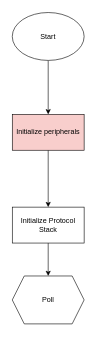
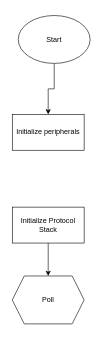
(48, 36) -> (54, 39)
(48, 132) -> (48, 132)
(48, 201) -> none
